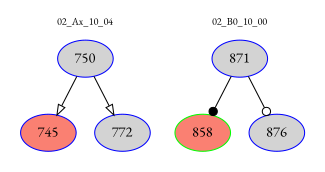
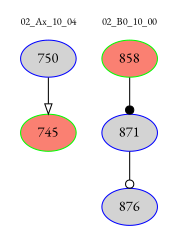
(223, 92) -> (130, 92)
(48, 133) -> (48, 133)
(122, 133) -> none
